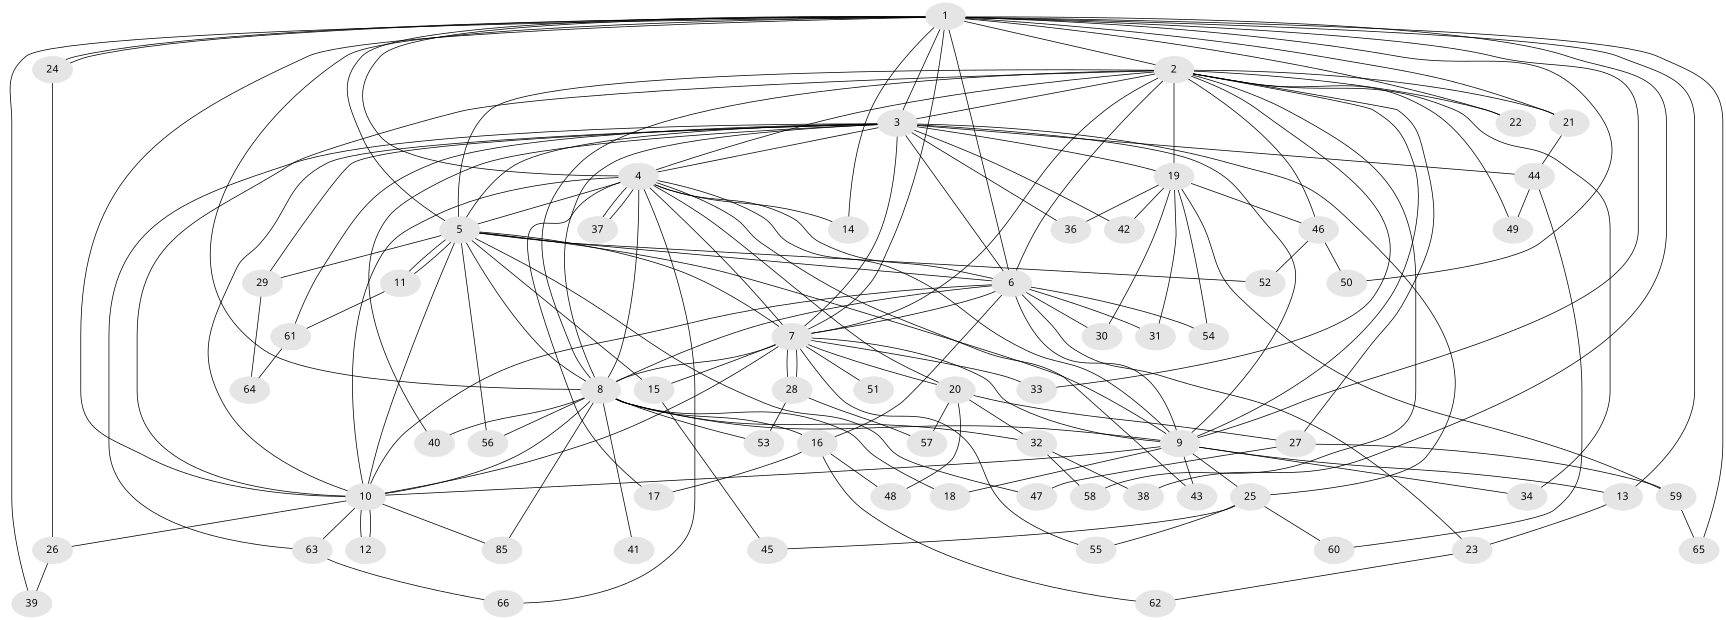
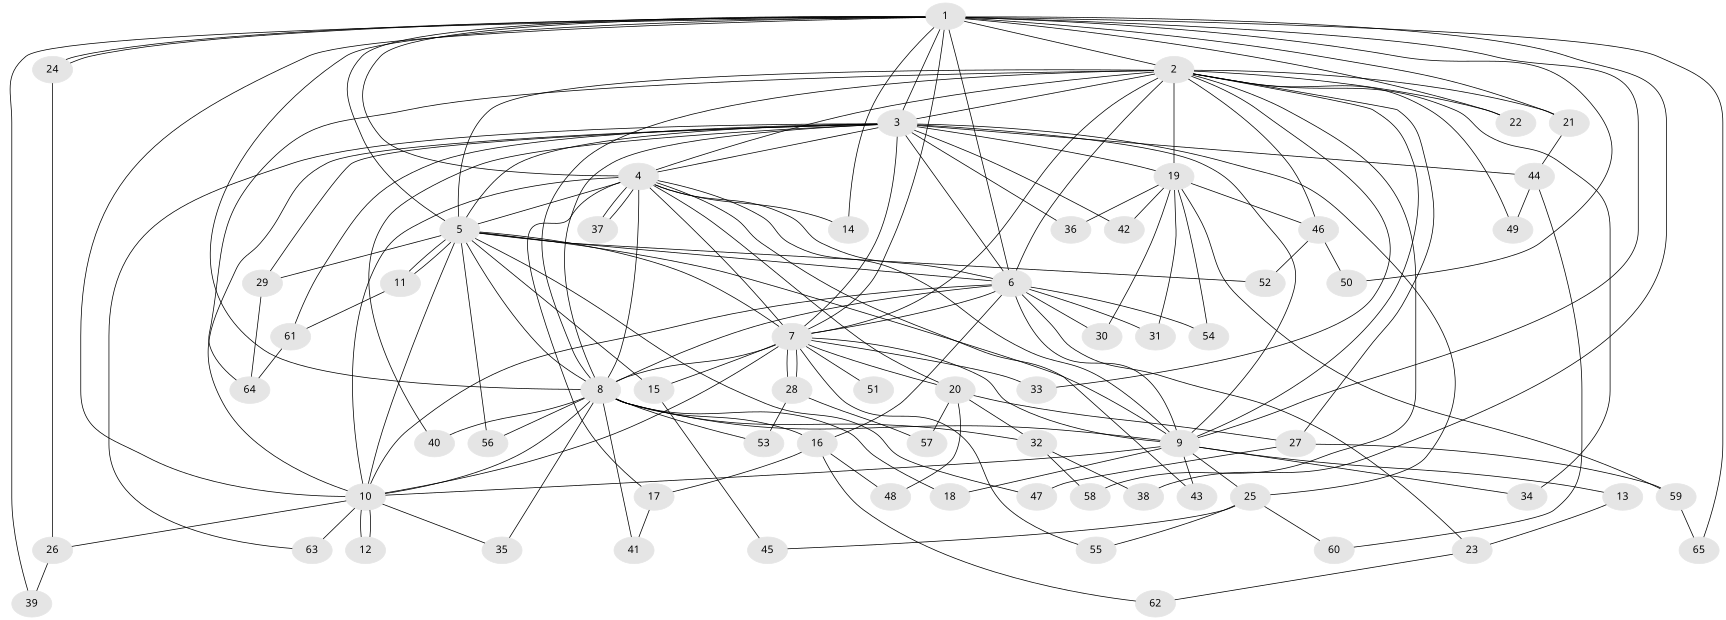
(1539, 44) -> none
(442, 116) -> (669, 85)
none -> (644, 523)
(502, 550) -> (502, 550)
(504, 604) -> none
